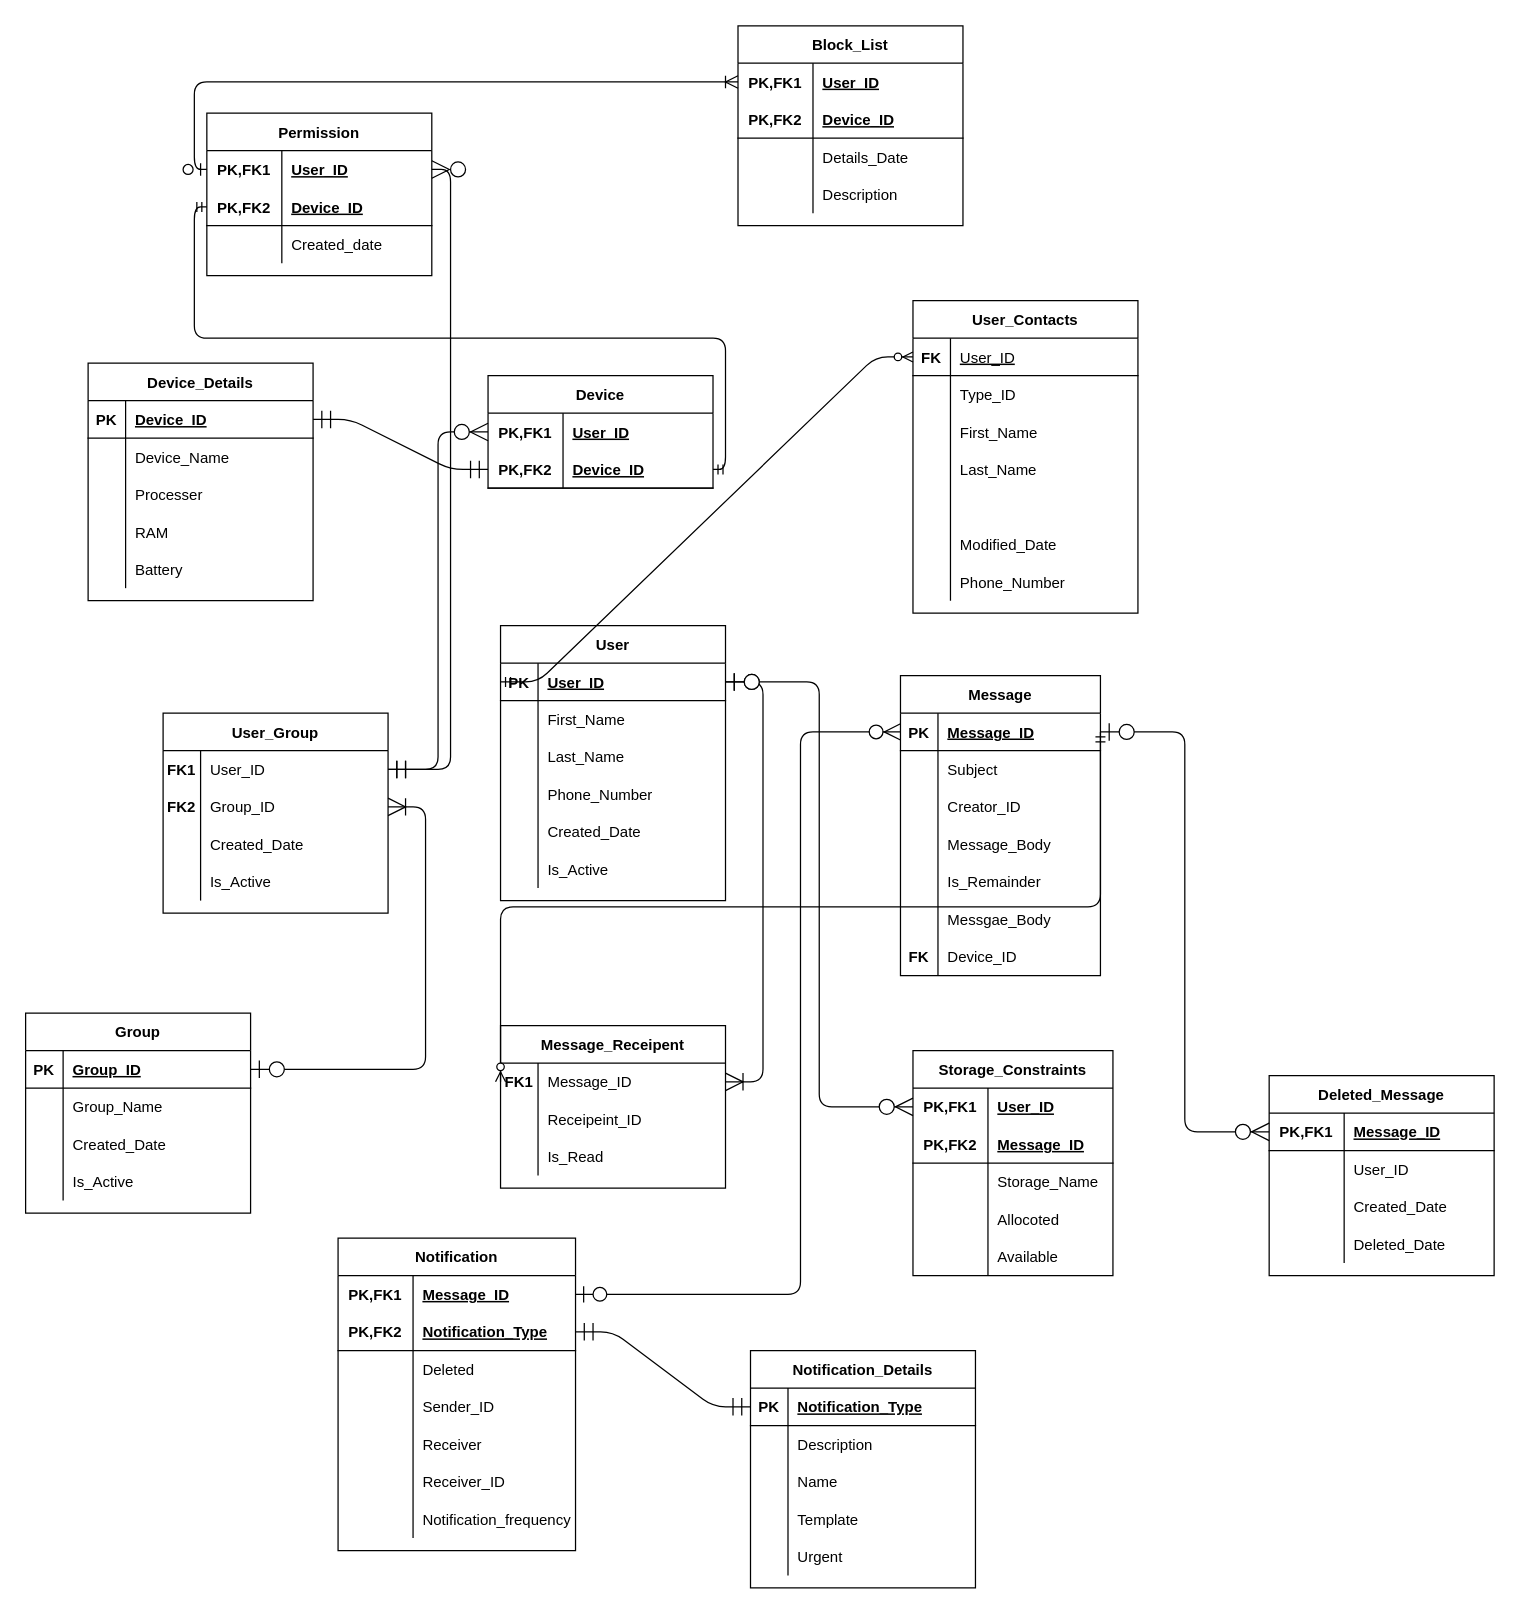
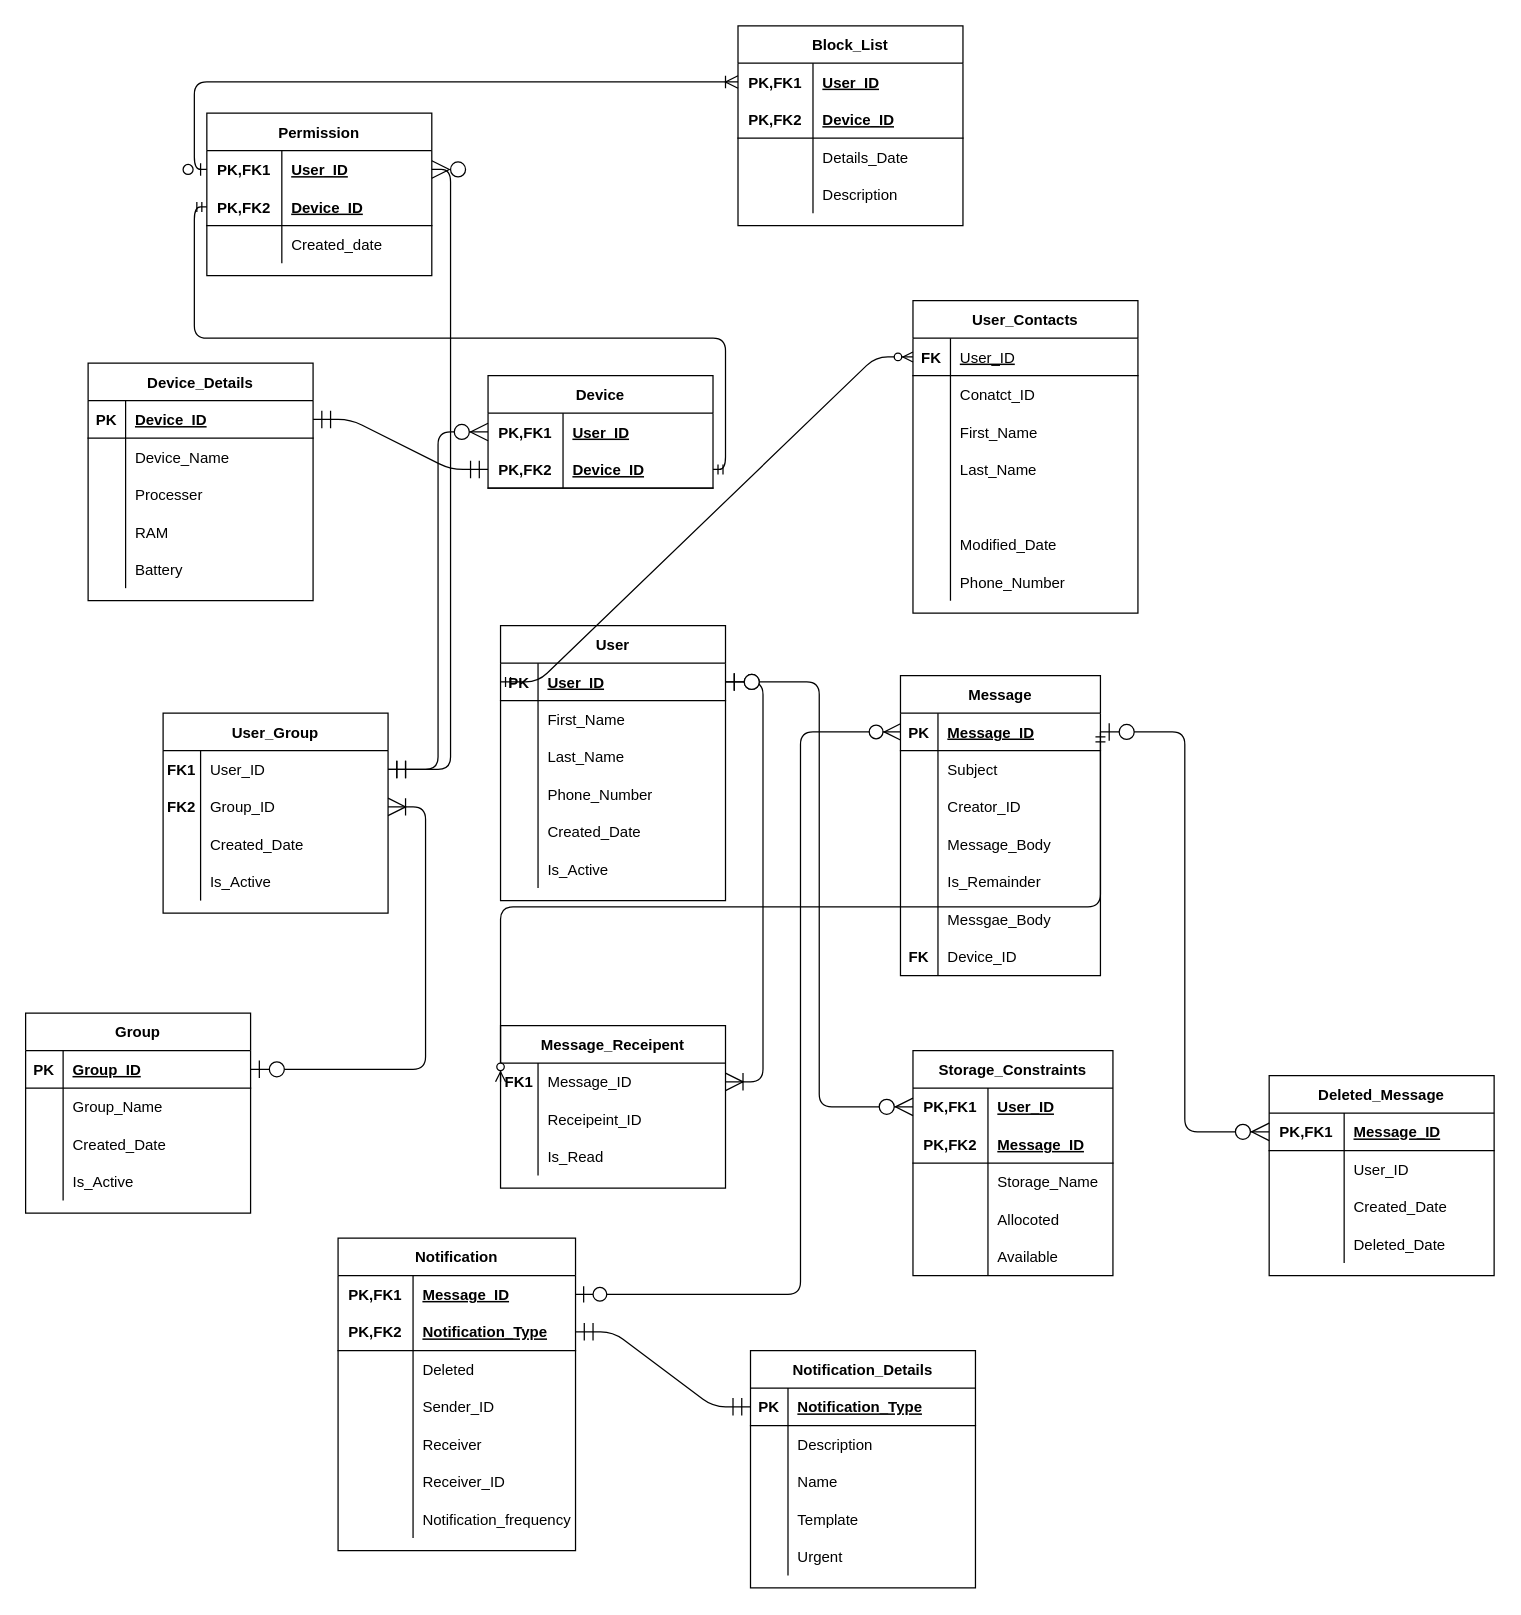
(989, 395) -> (1002, 395)
